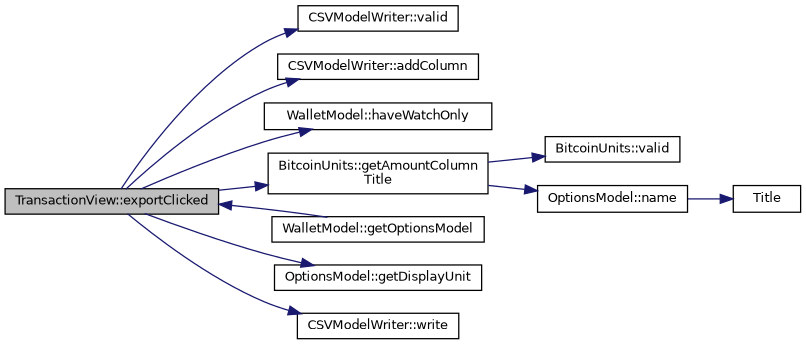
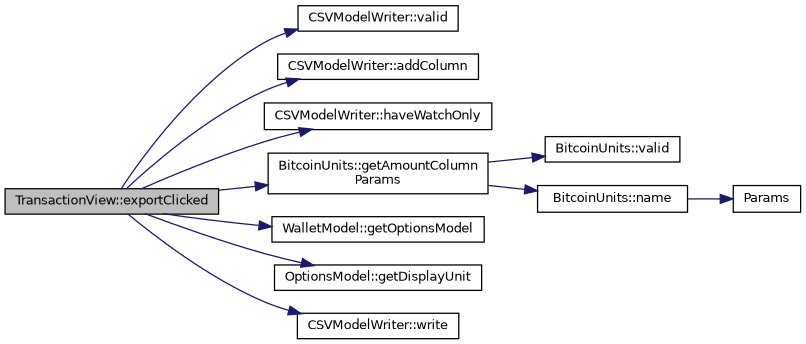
(378, 116) -> (378, 116)
(378, 173) -> (378, 173)
(613, 199) -> (613, 199)
(767, 199) -> (767, 199)
(280, 211) -> (211, 220)
